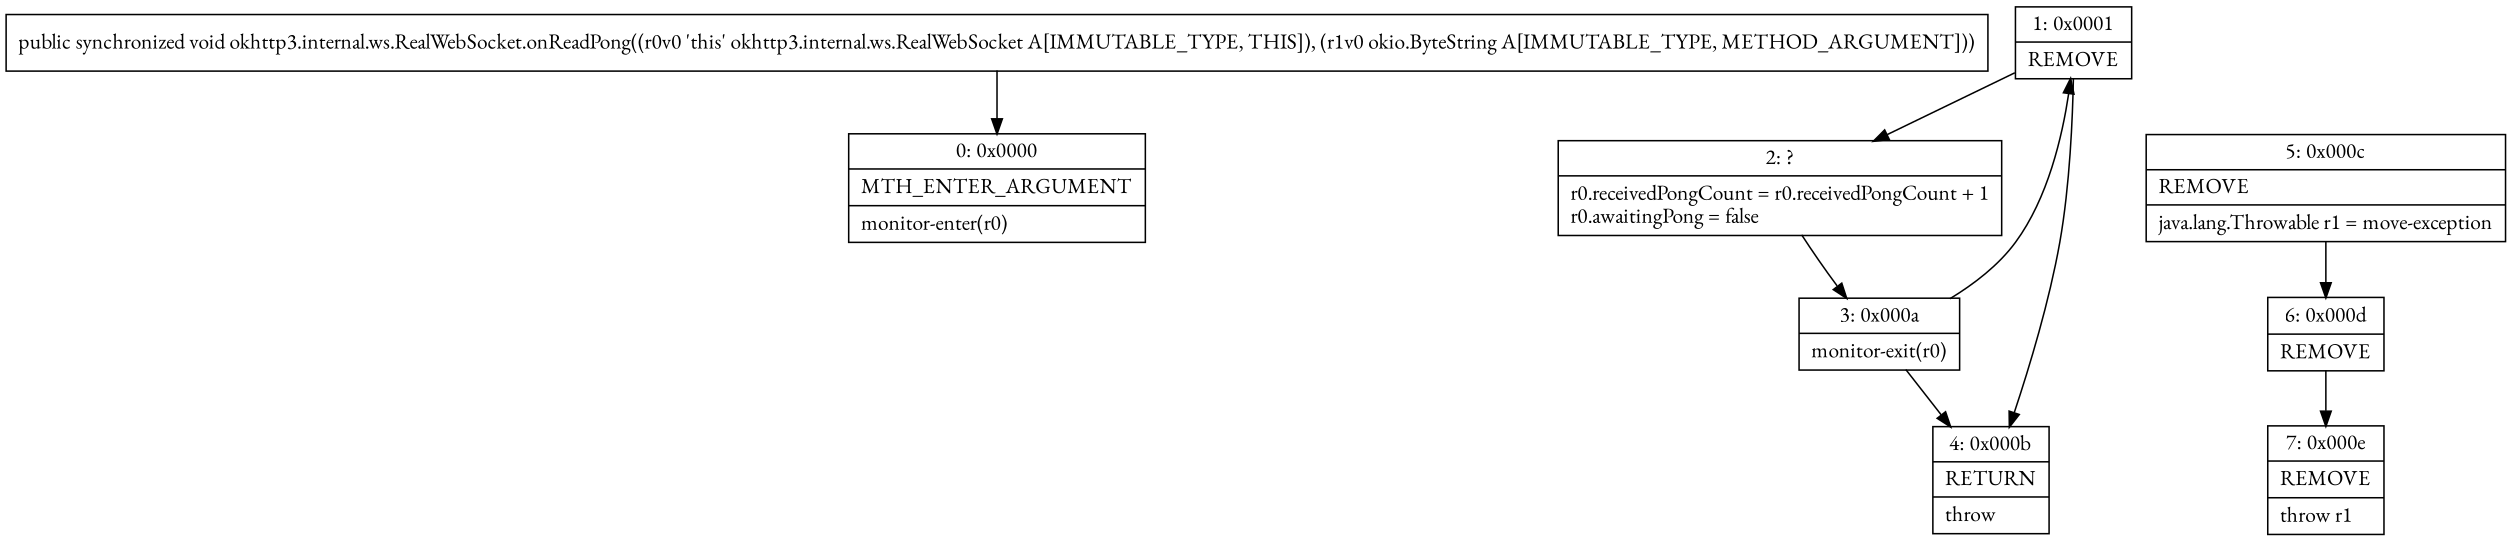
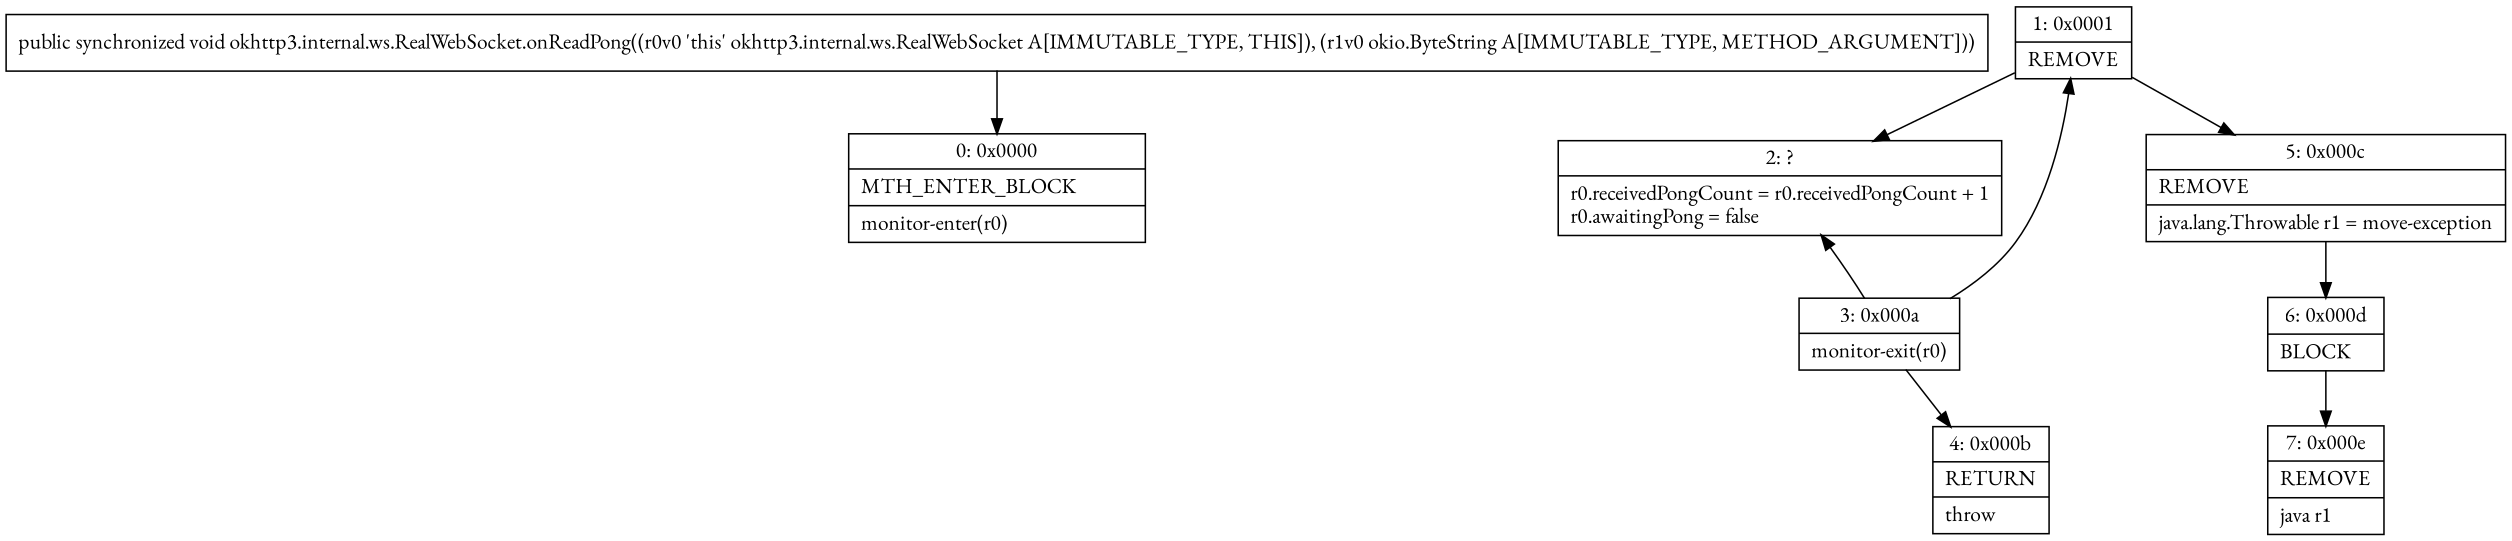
(997, 187) -> (969, 187)
(2059, 248) -> (2177, 102)
(1819, 261) -> (1848, 273)
(2326, 352) -> (2316, 352)
(2317, 515) -> (2306, 515)
